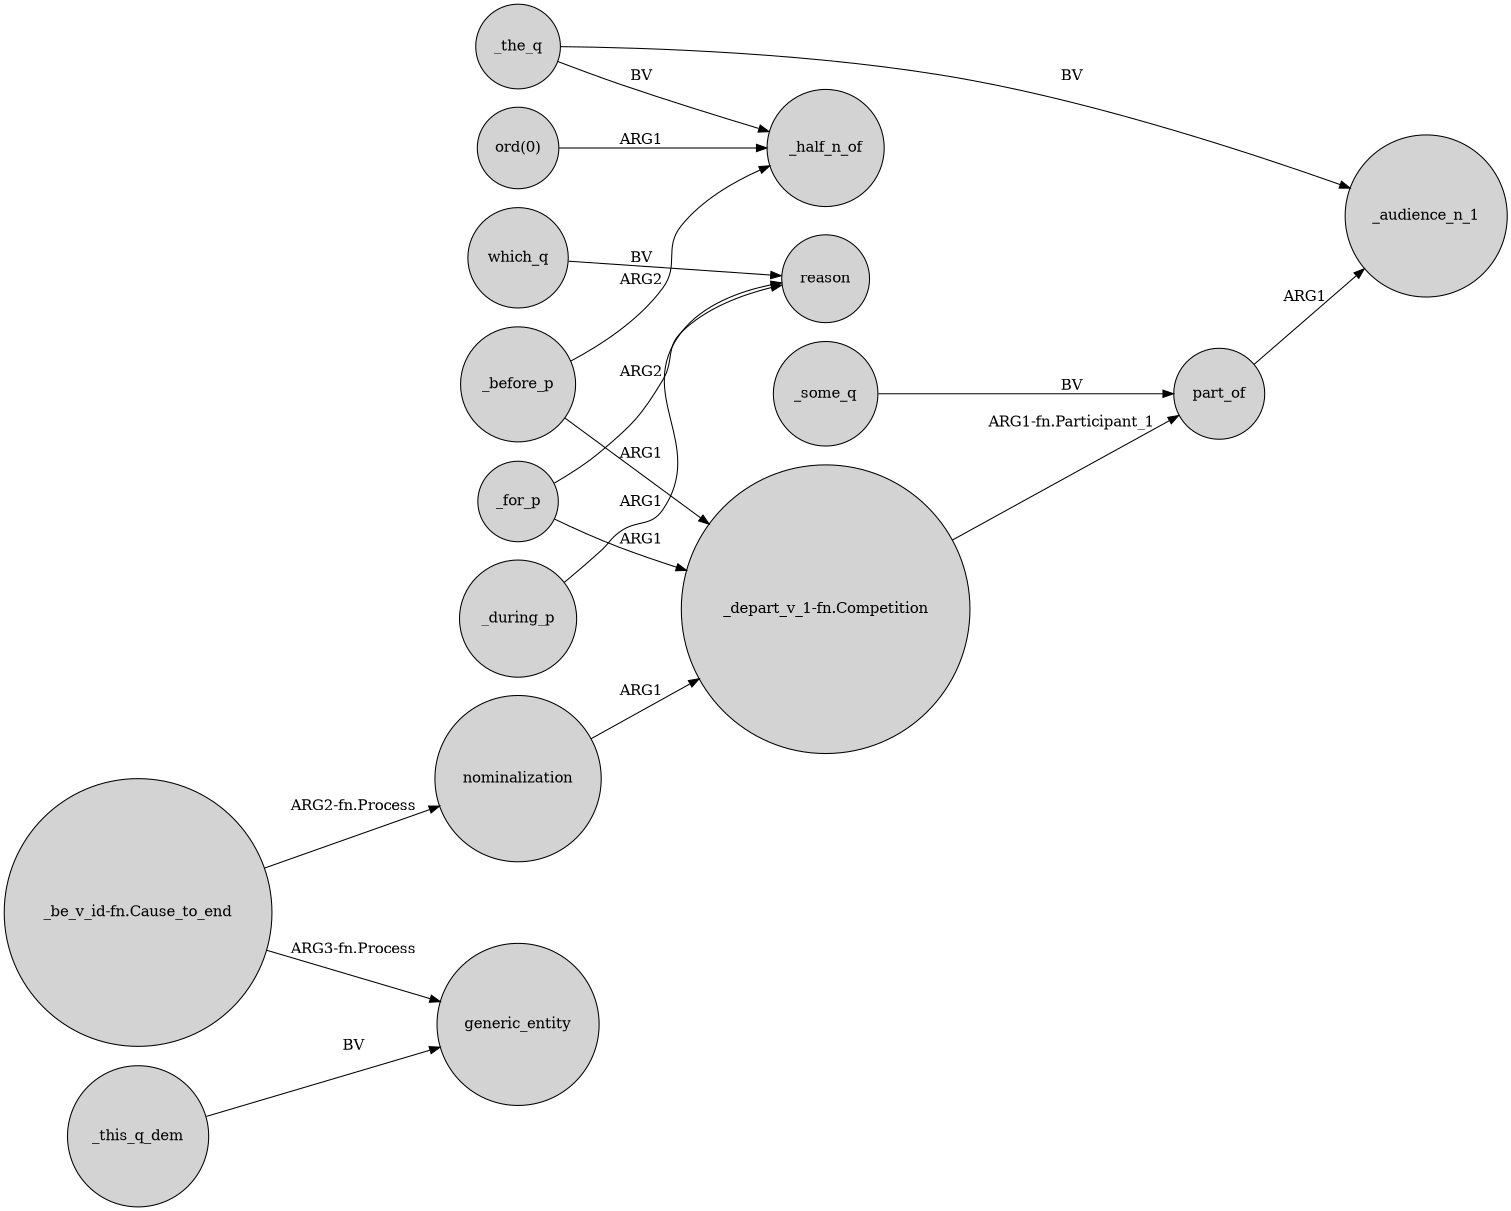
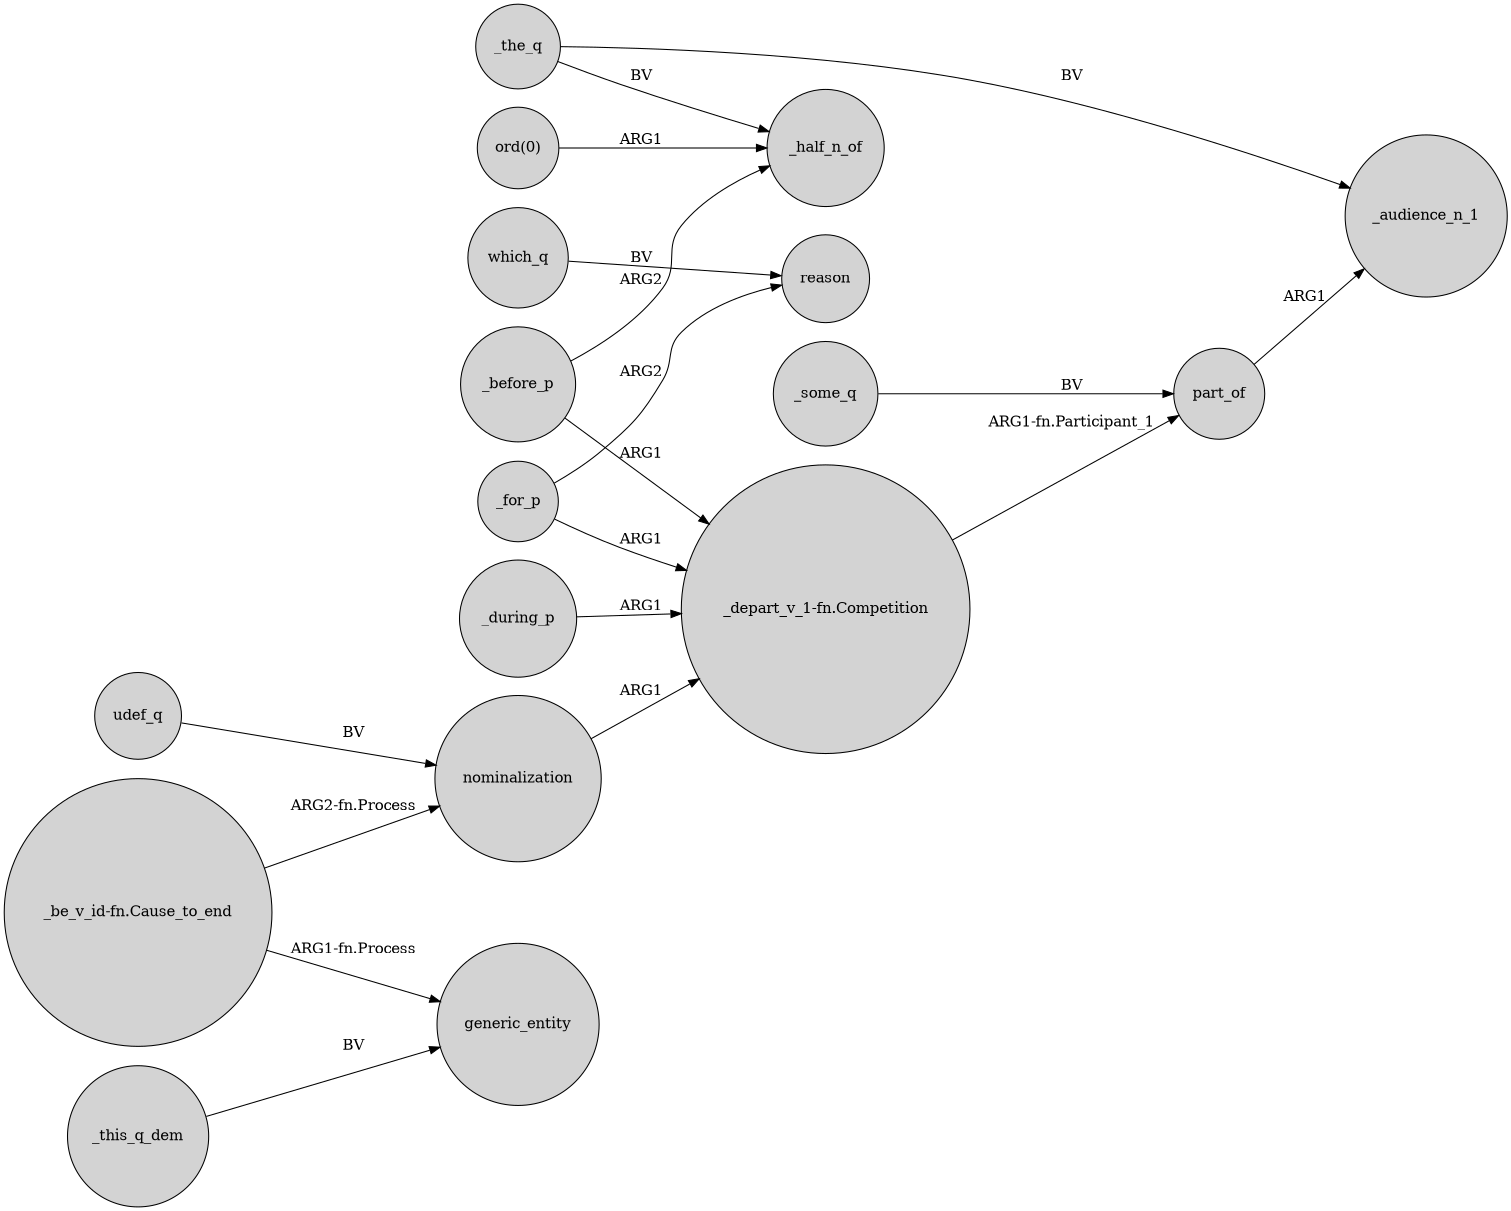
(673, 431) -> (624, 615)
none -> (138, 716)
(354, 950) -> (354, 950)
